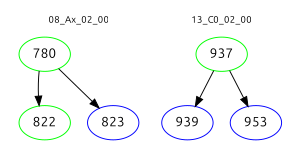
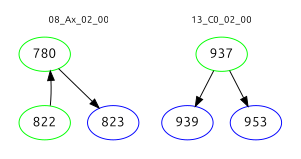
(38, 84) -> (51, 93)
